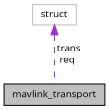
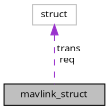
(54, 95) -> (54, 95)
